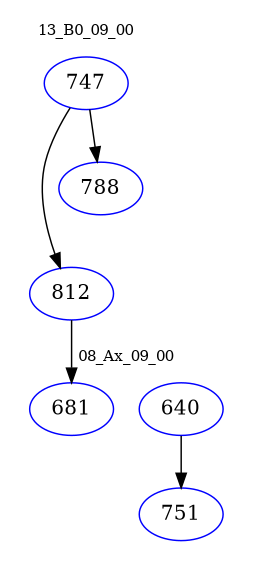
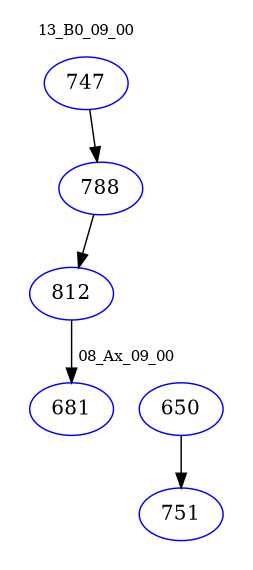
(43, 179) -> (88, 234)
(181, 409) -> (181, 409)
